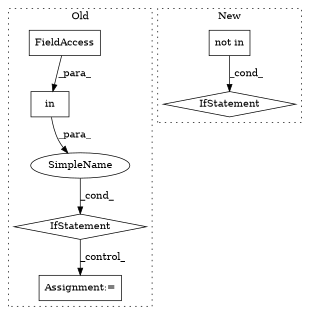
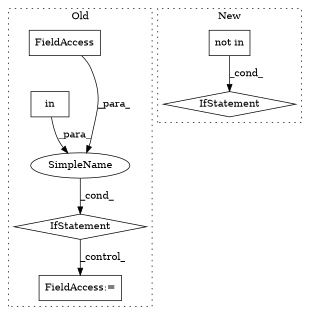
(58, 70) -> (98, 99)
(80, 288) -> (80, 288)
